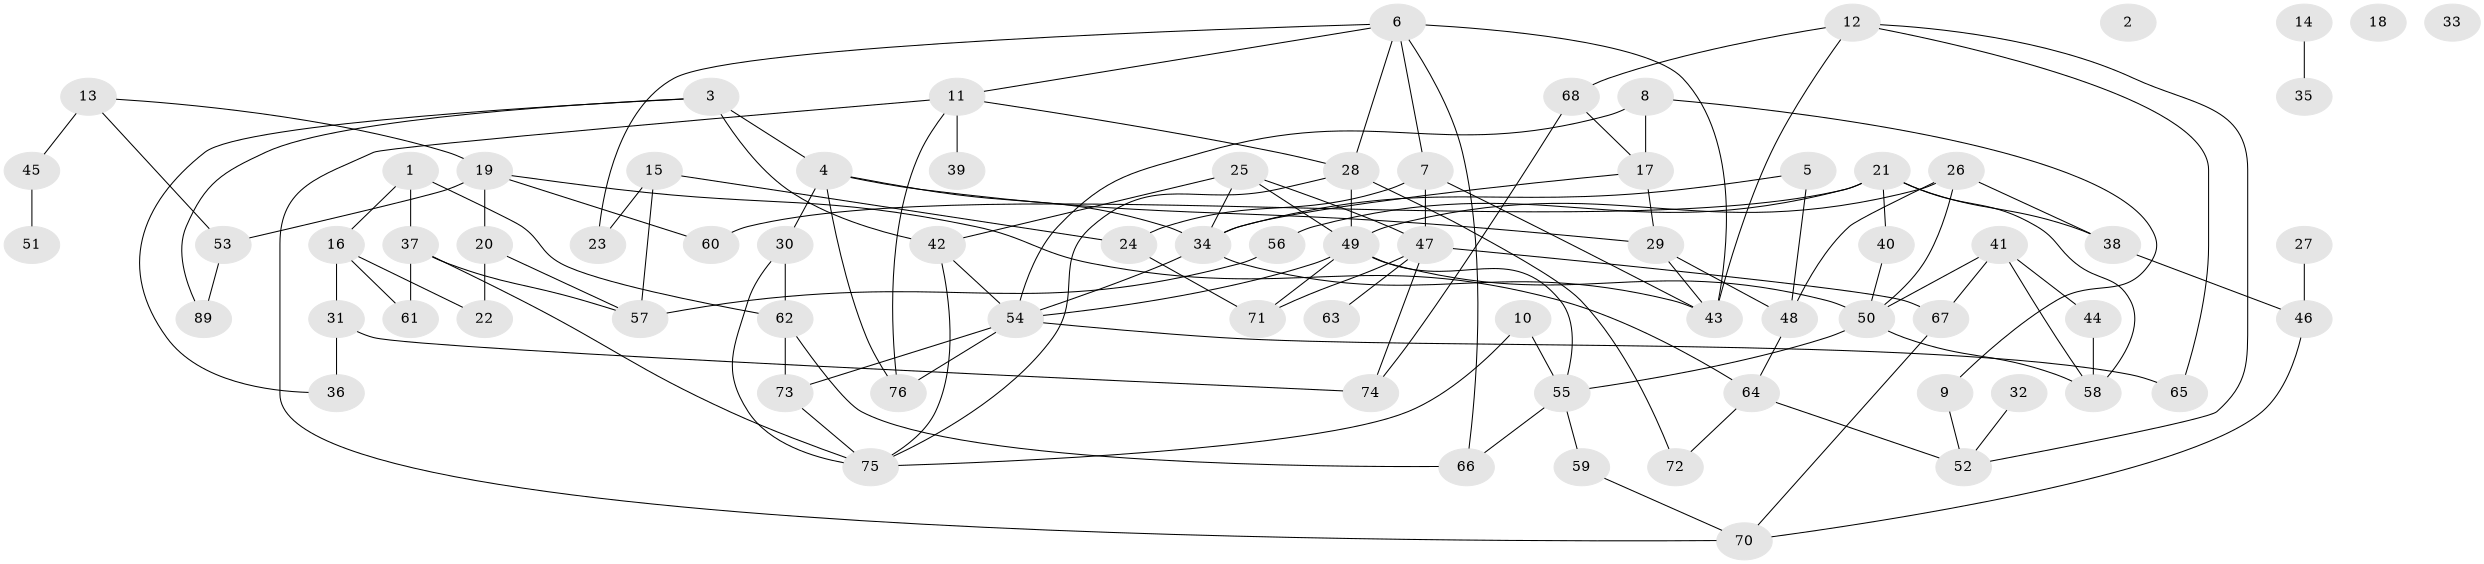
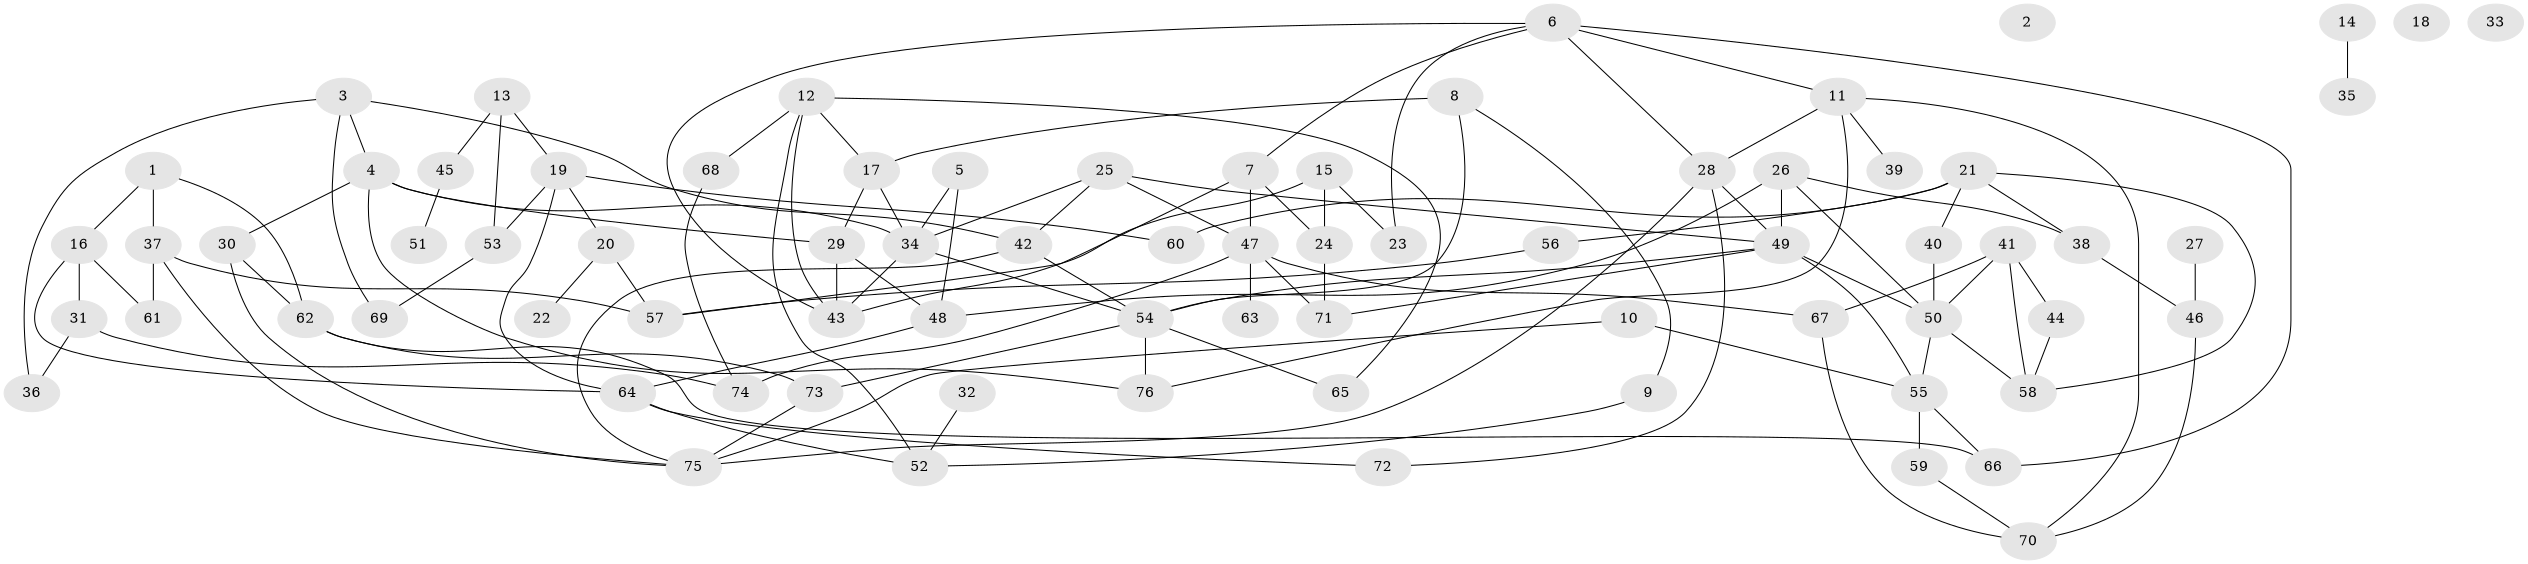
(1608, 134) -> (839, 134)
(403, 278) -> (292, 379)
(204, 319) -> (380, 319)
